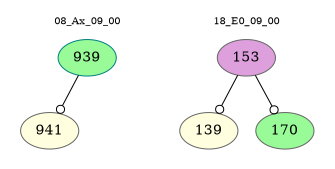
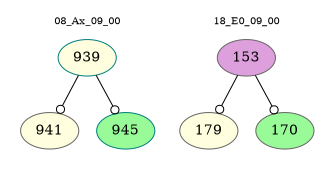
(87, 58) -> (87, 58)
none -> (126, 131)
(209, 131) -> (209, 131)
